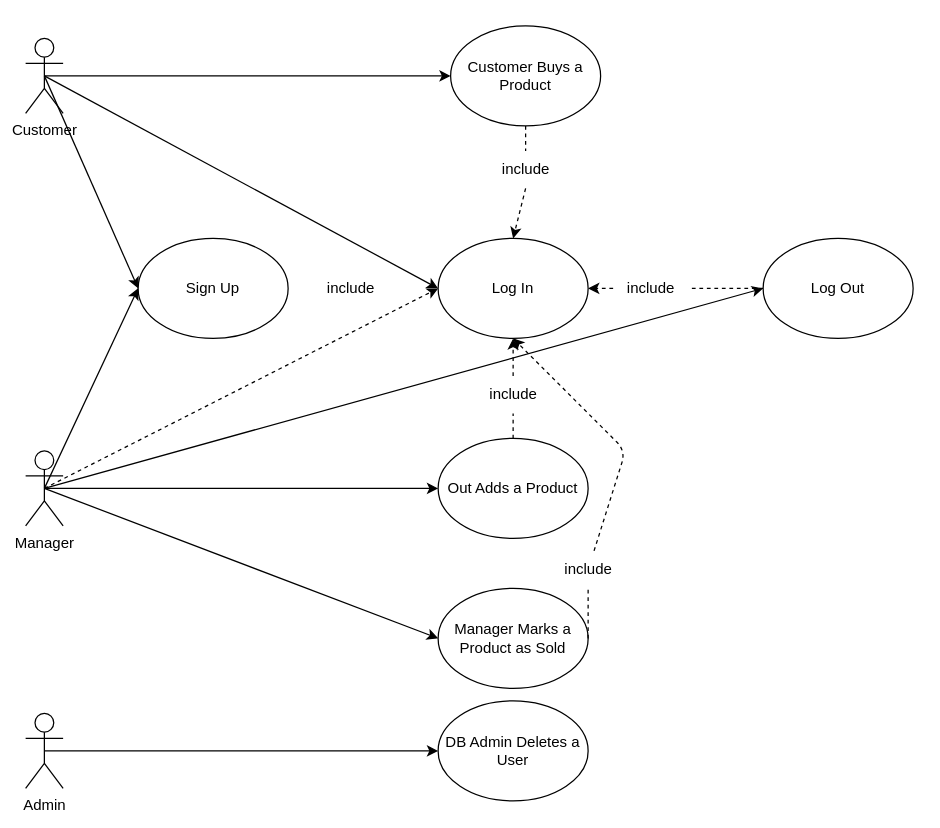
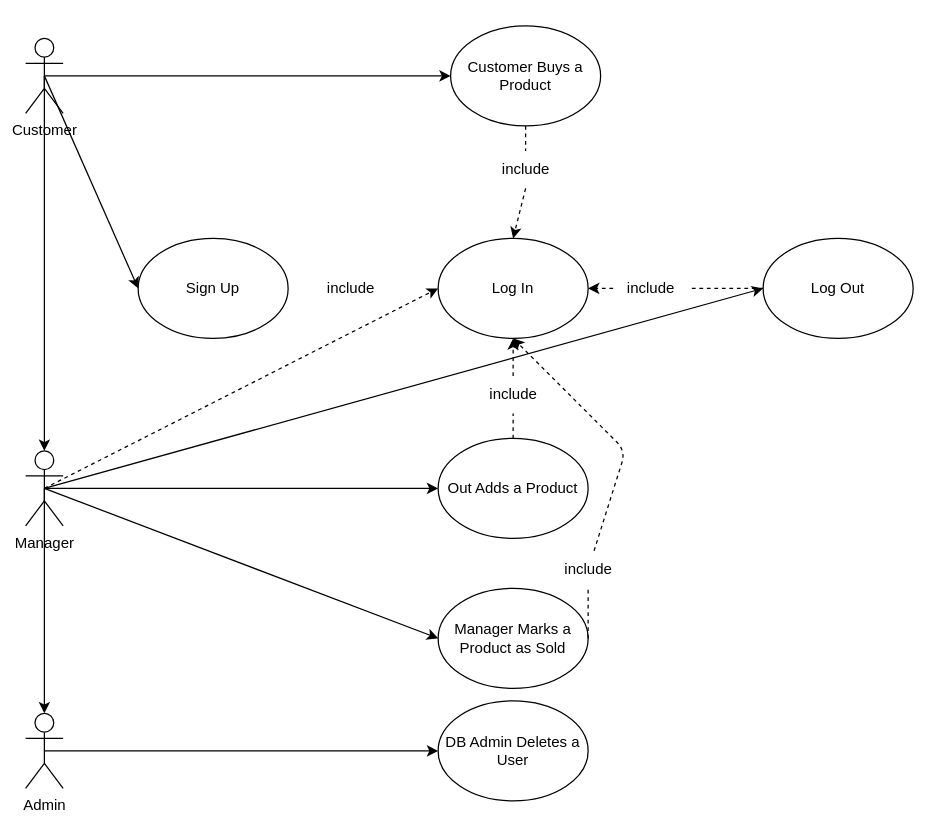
(239, 181) -> (44, 268)
(90, 390) -> (44, 605)
